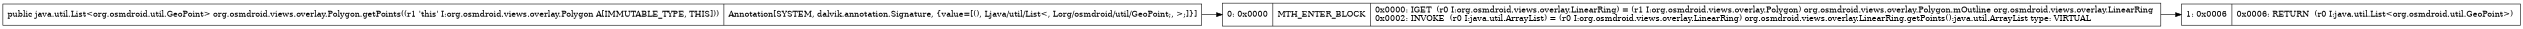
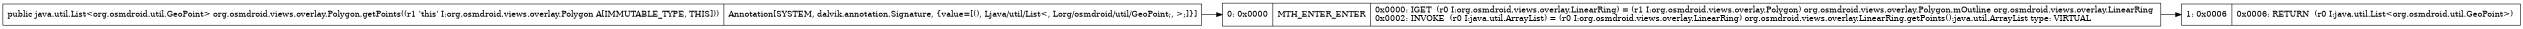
(1322, 14) -> (1322, 14)
